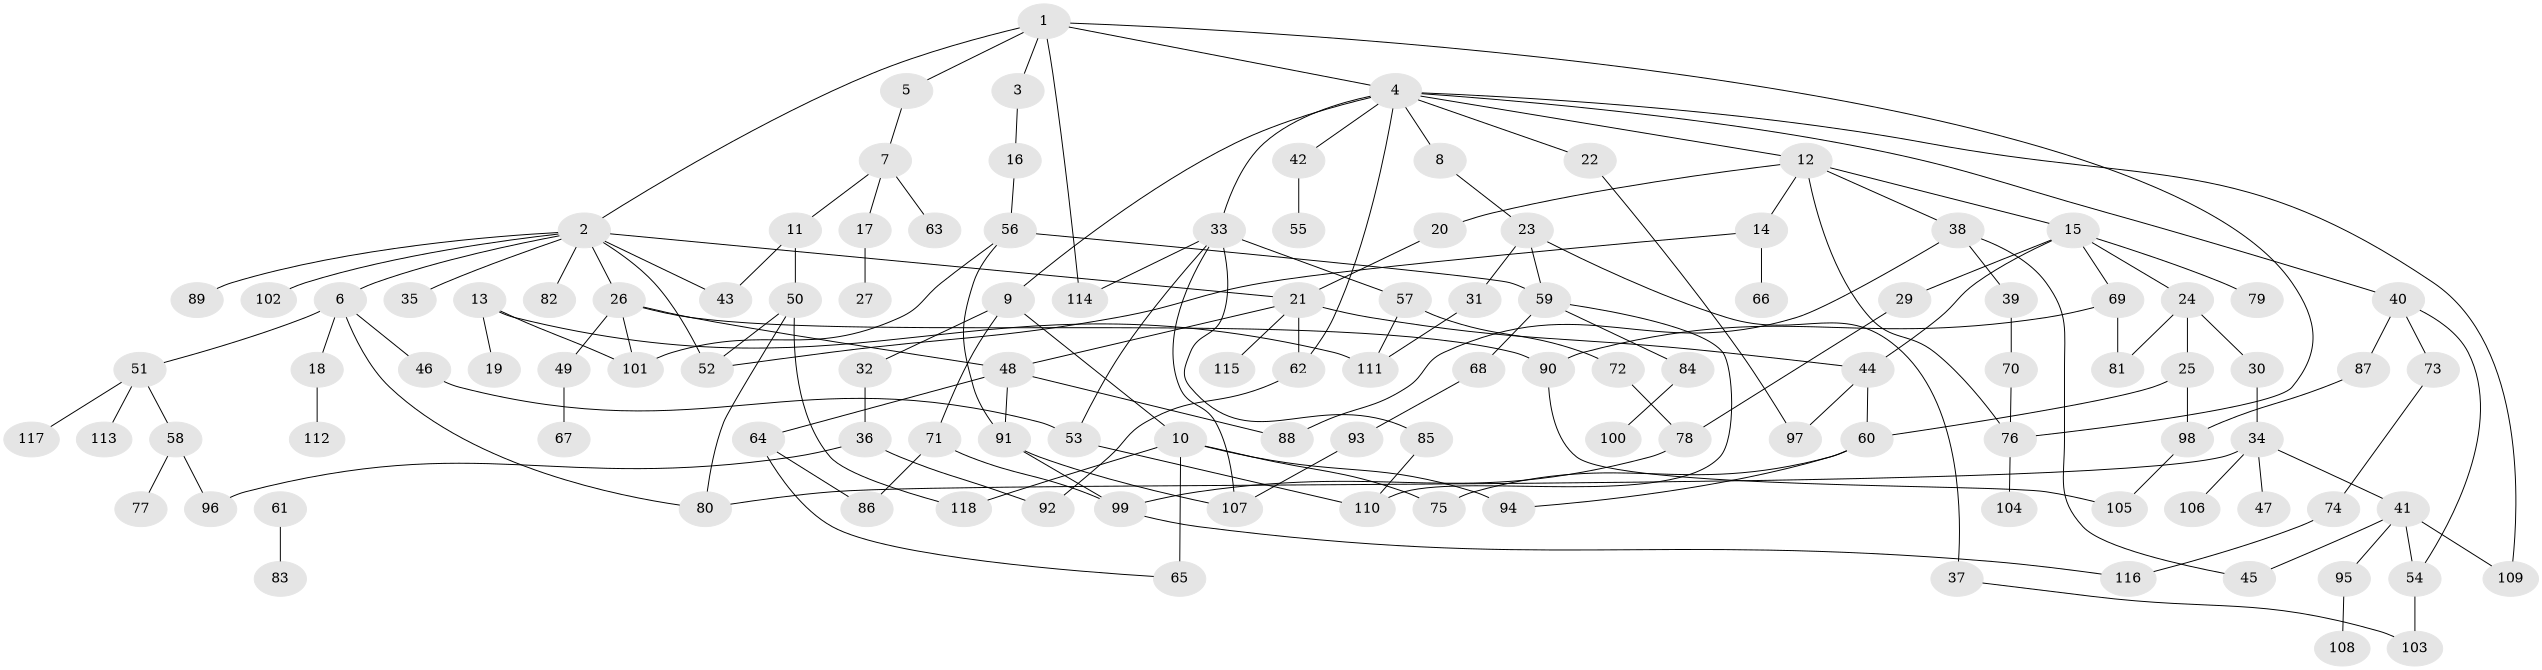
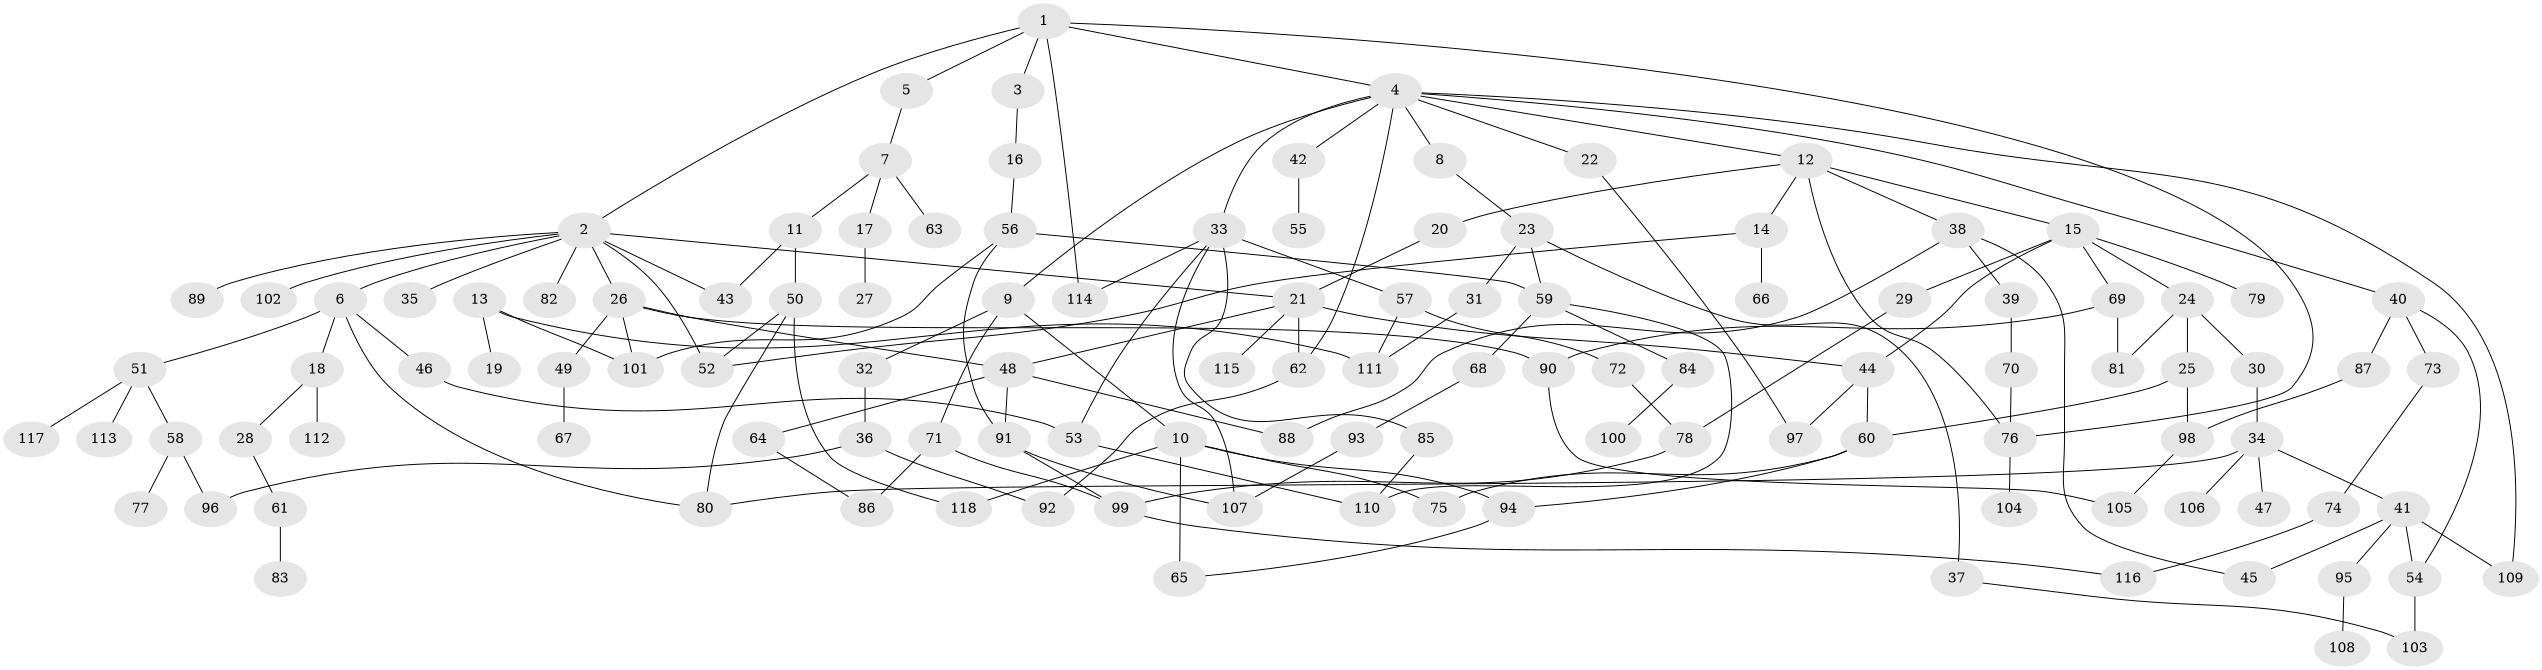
none -> (245, 439)
(943, 555) -> (1349, 556)
